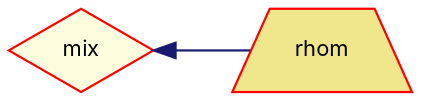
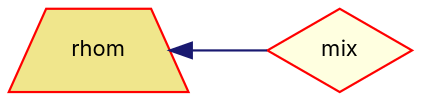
(213, 50) -> (230, 50)
